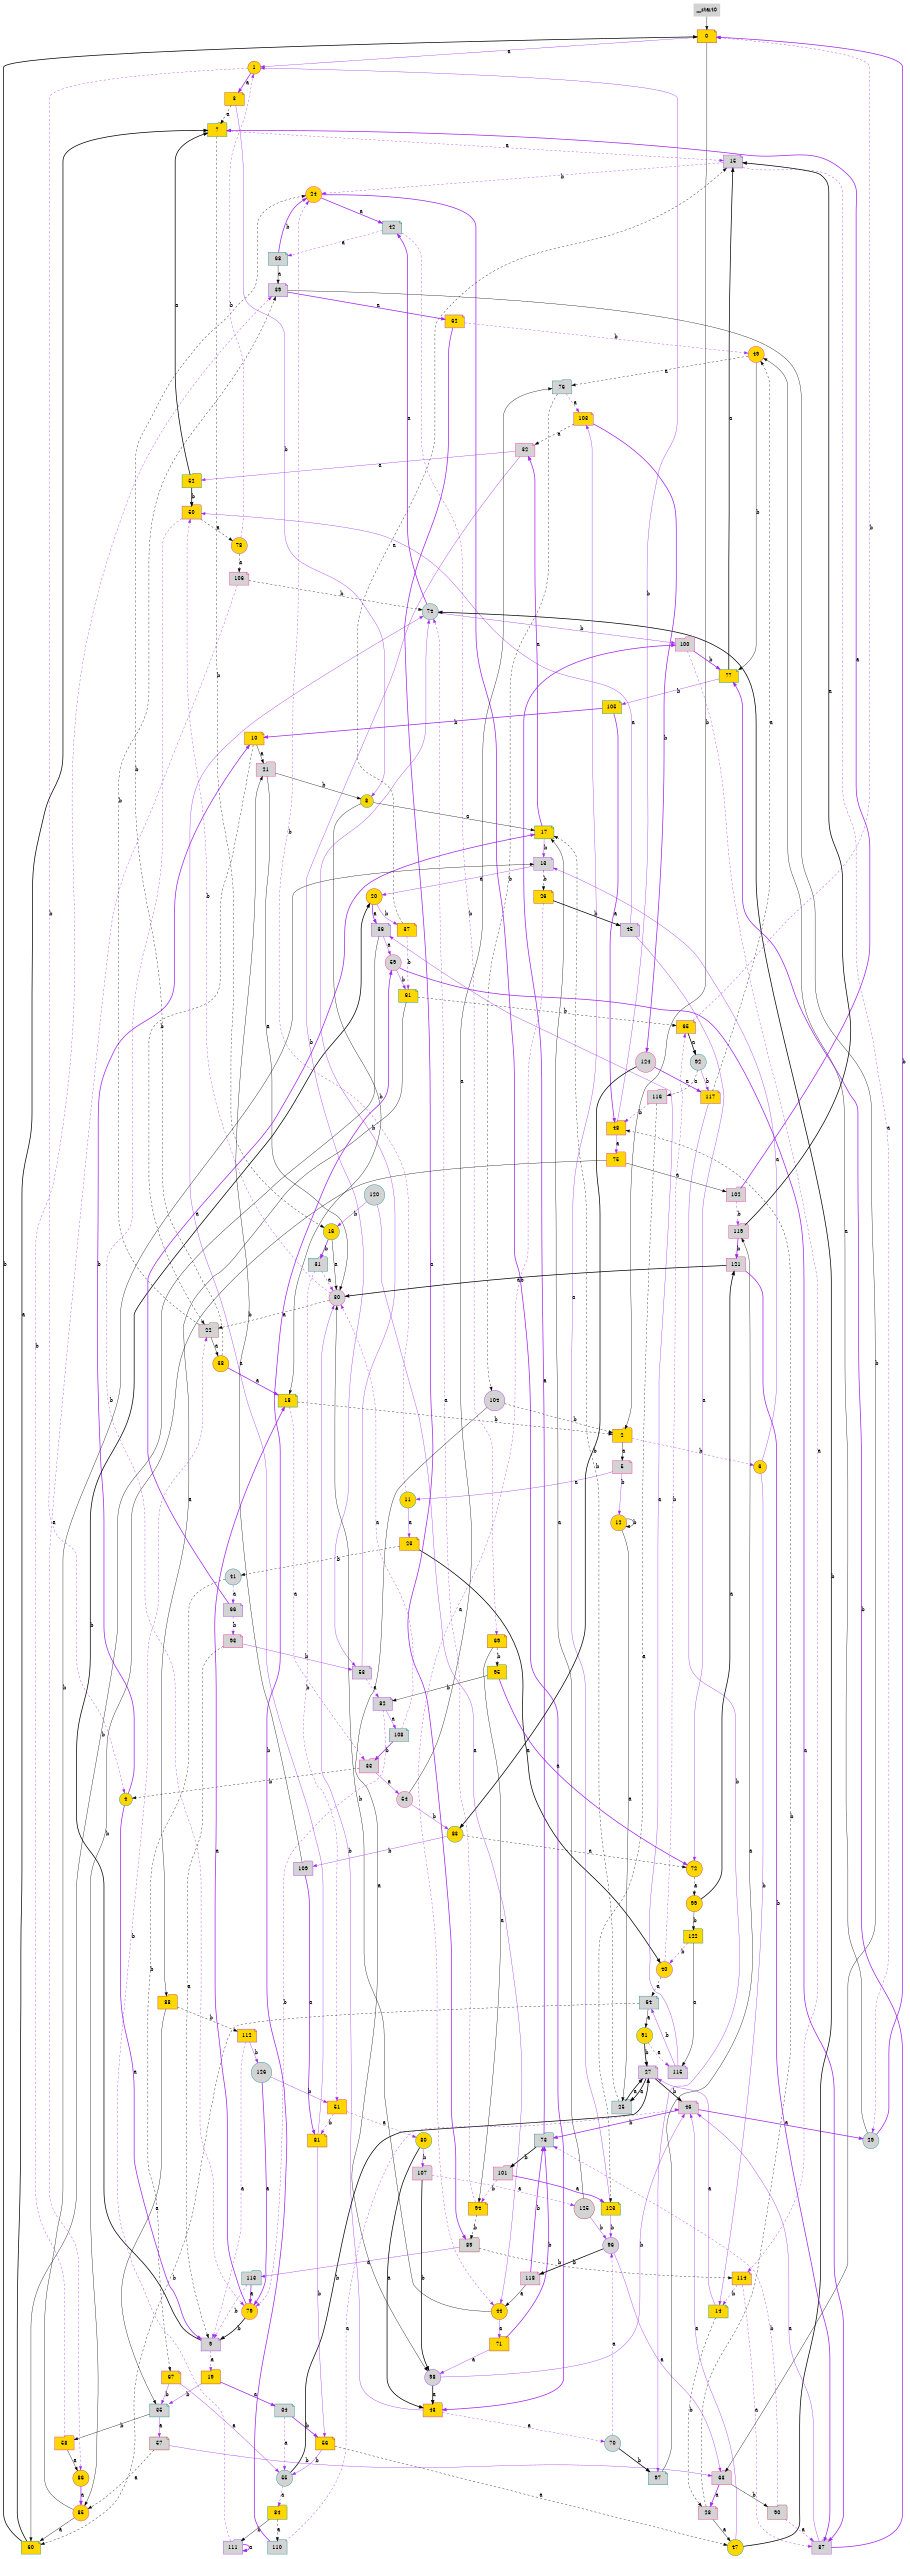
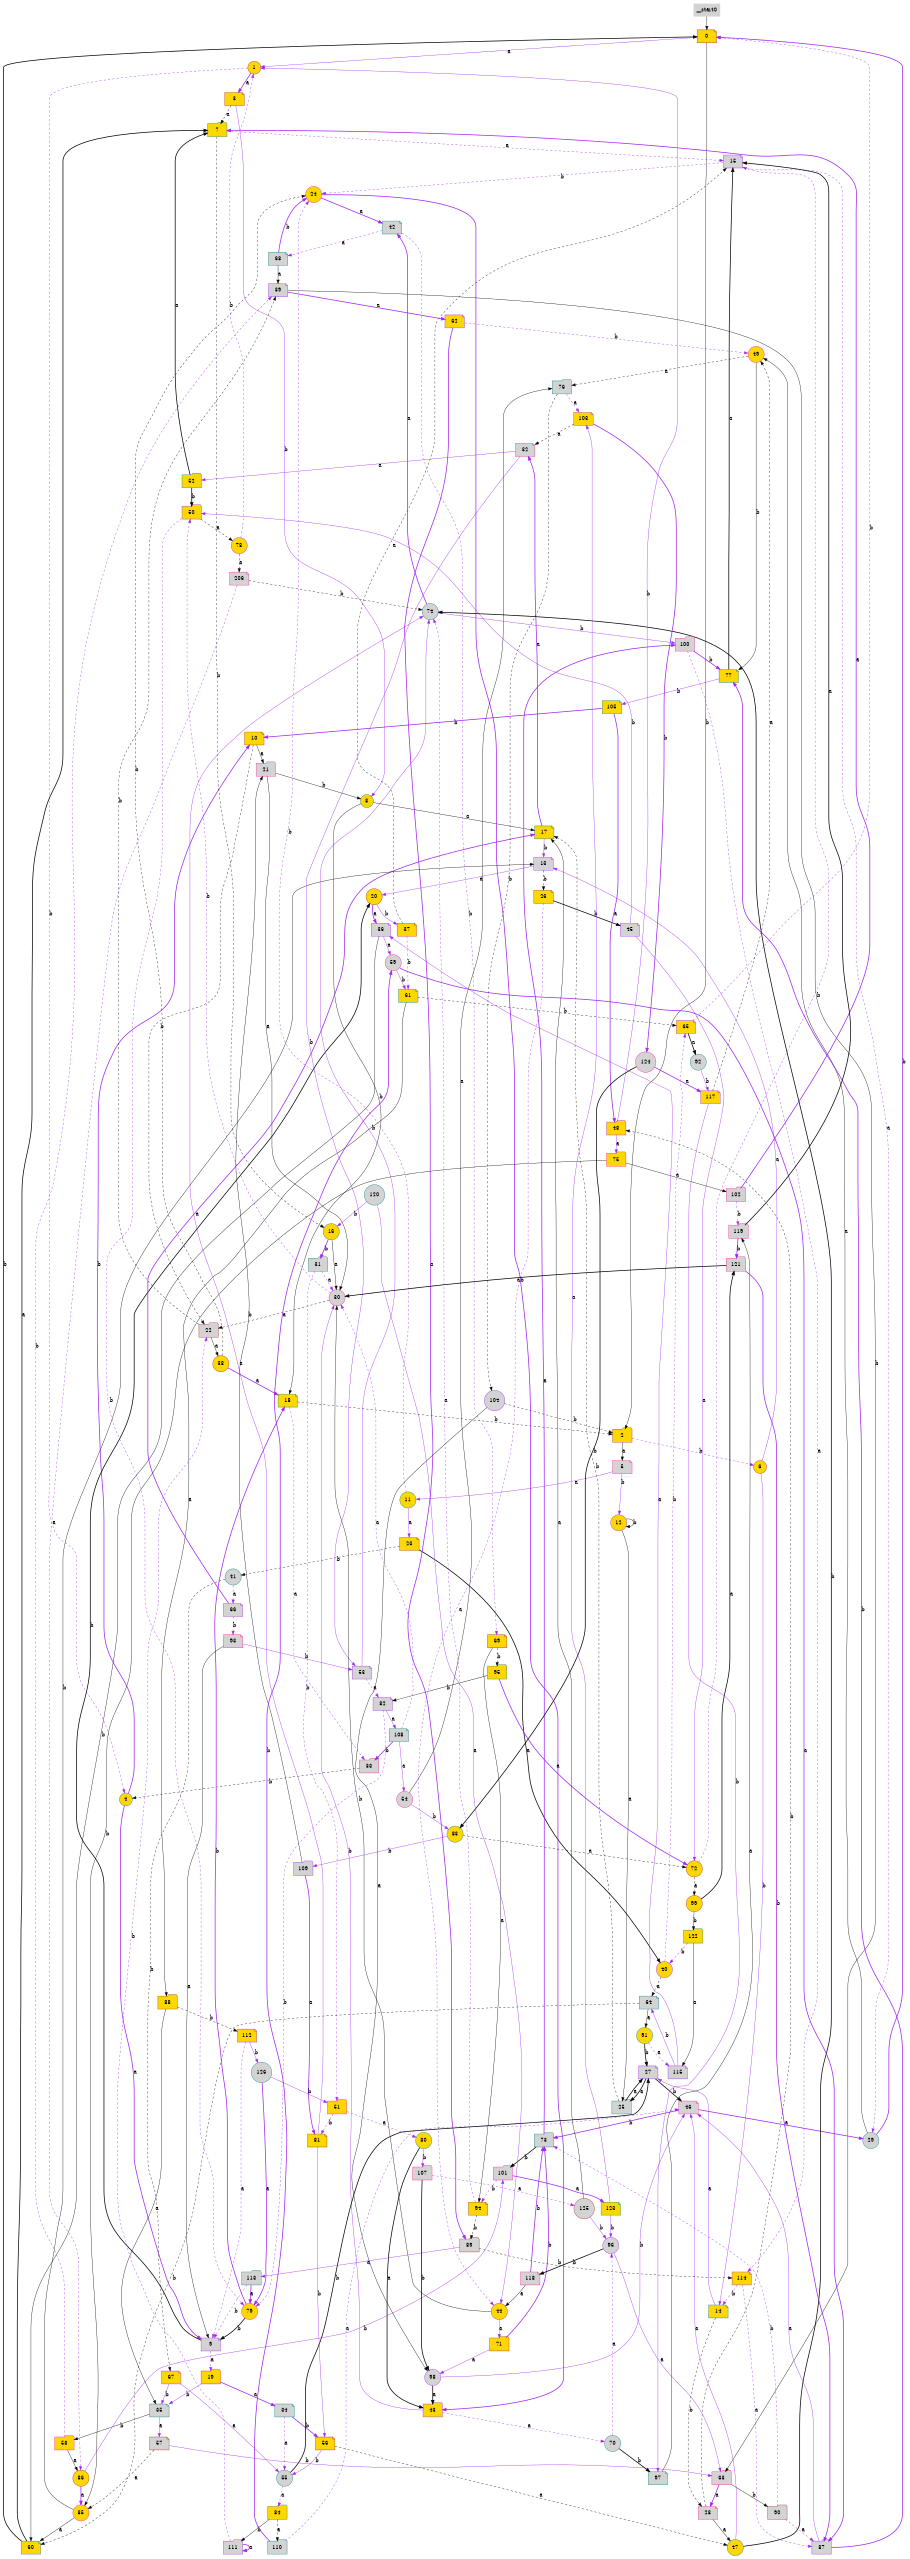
(239, 579) -> (239, 579)
(633, 723) -> (633, 723)
none -> (813, 997)
(657, 1097) -> none
(386, 1782) -> (402, 1765)
(217, 1852) -> (217, 1852)
(187, 1986) -> (187, 1986)
none -> (304, 2341)
